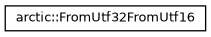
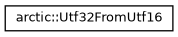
(105, 18) -> (89, 18)
